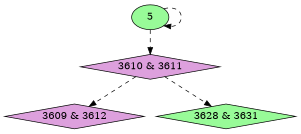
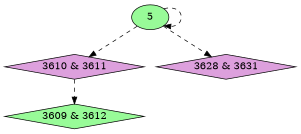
(185, 90) -> (185, 40)
(74, 116) -> (74, 116)
(226, 116) -> (226, 67)
